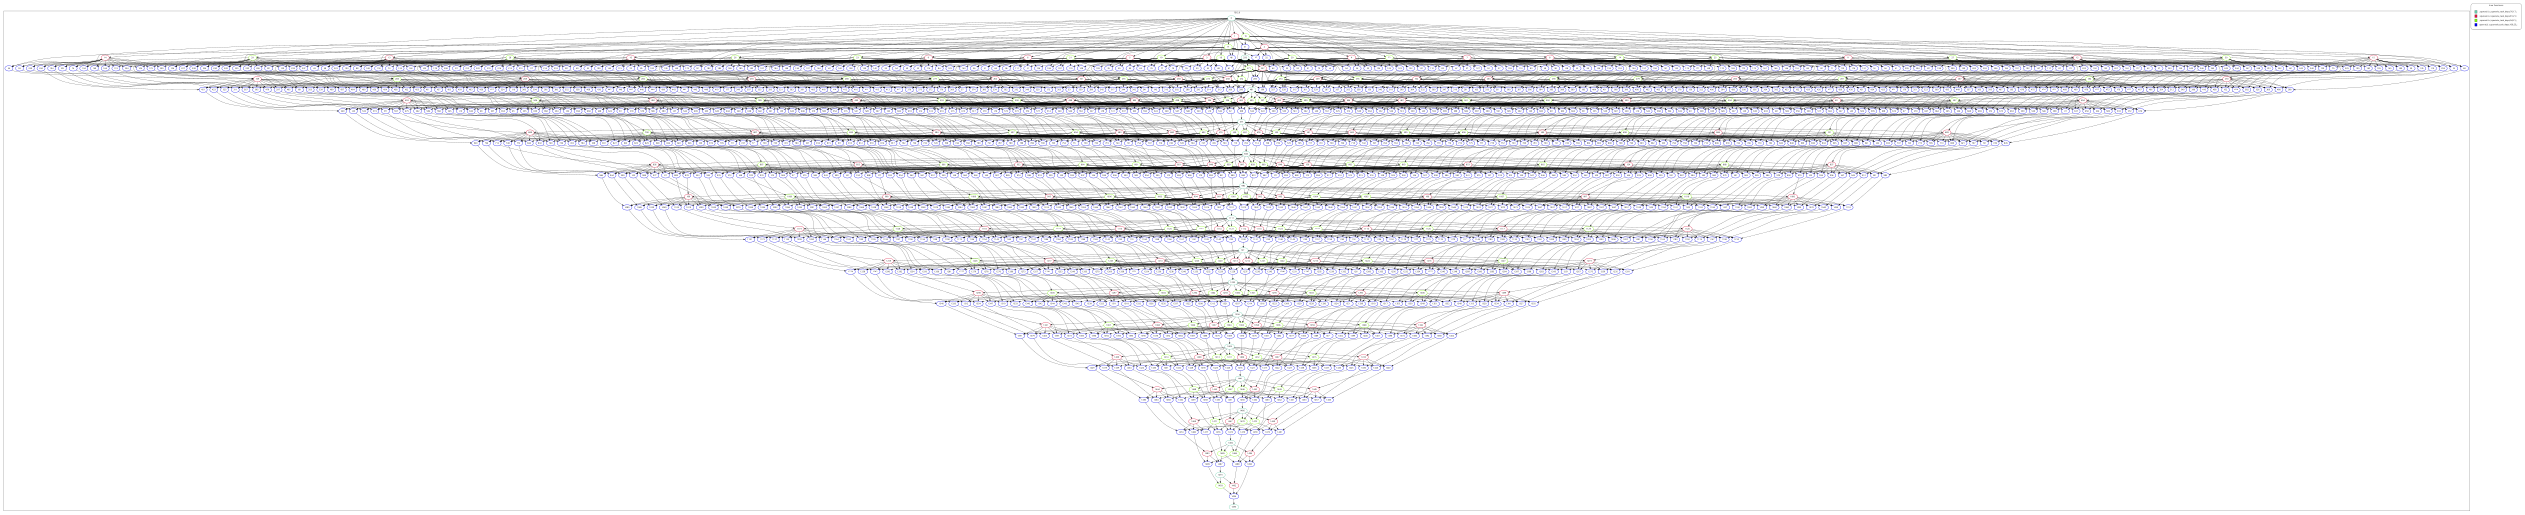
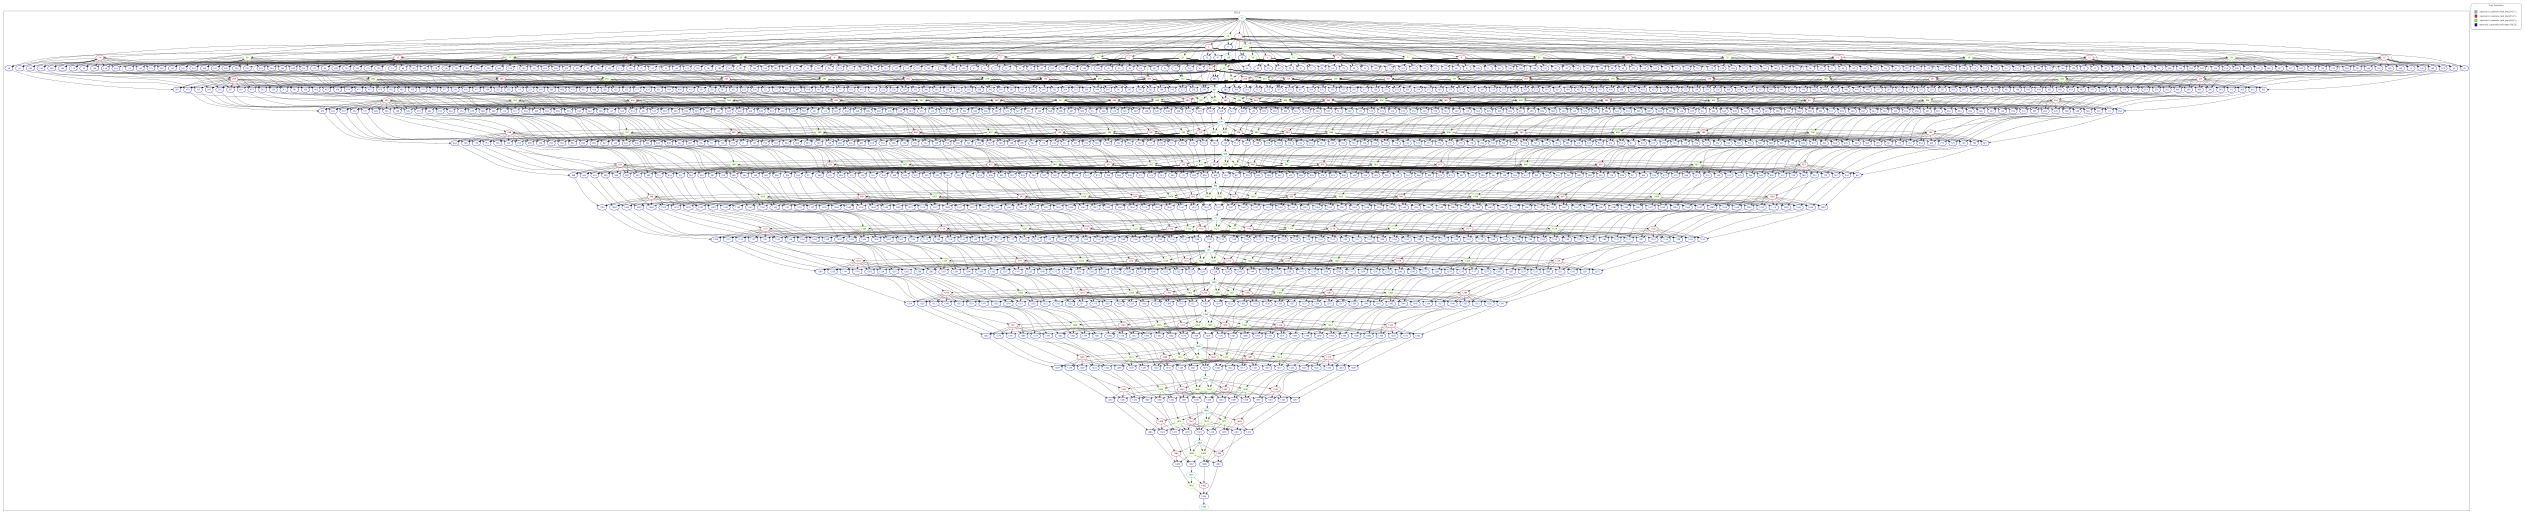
(1188, 104) -> none
